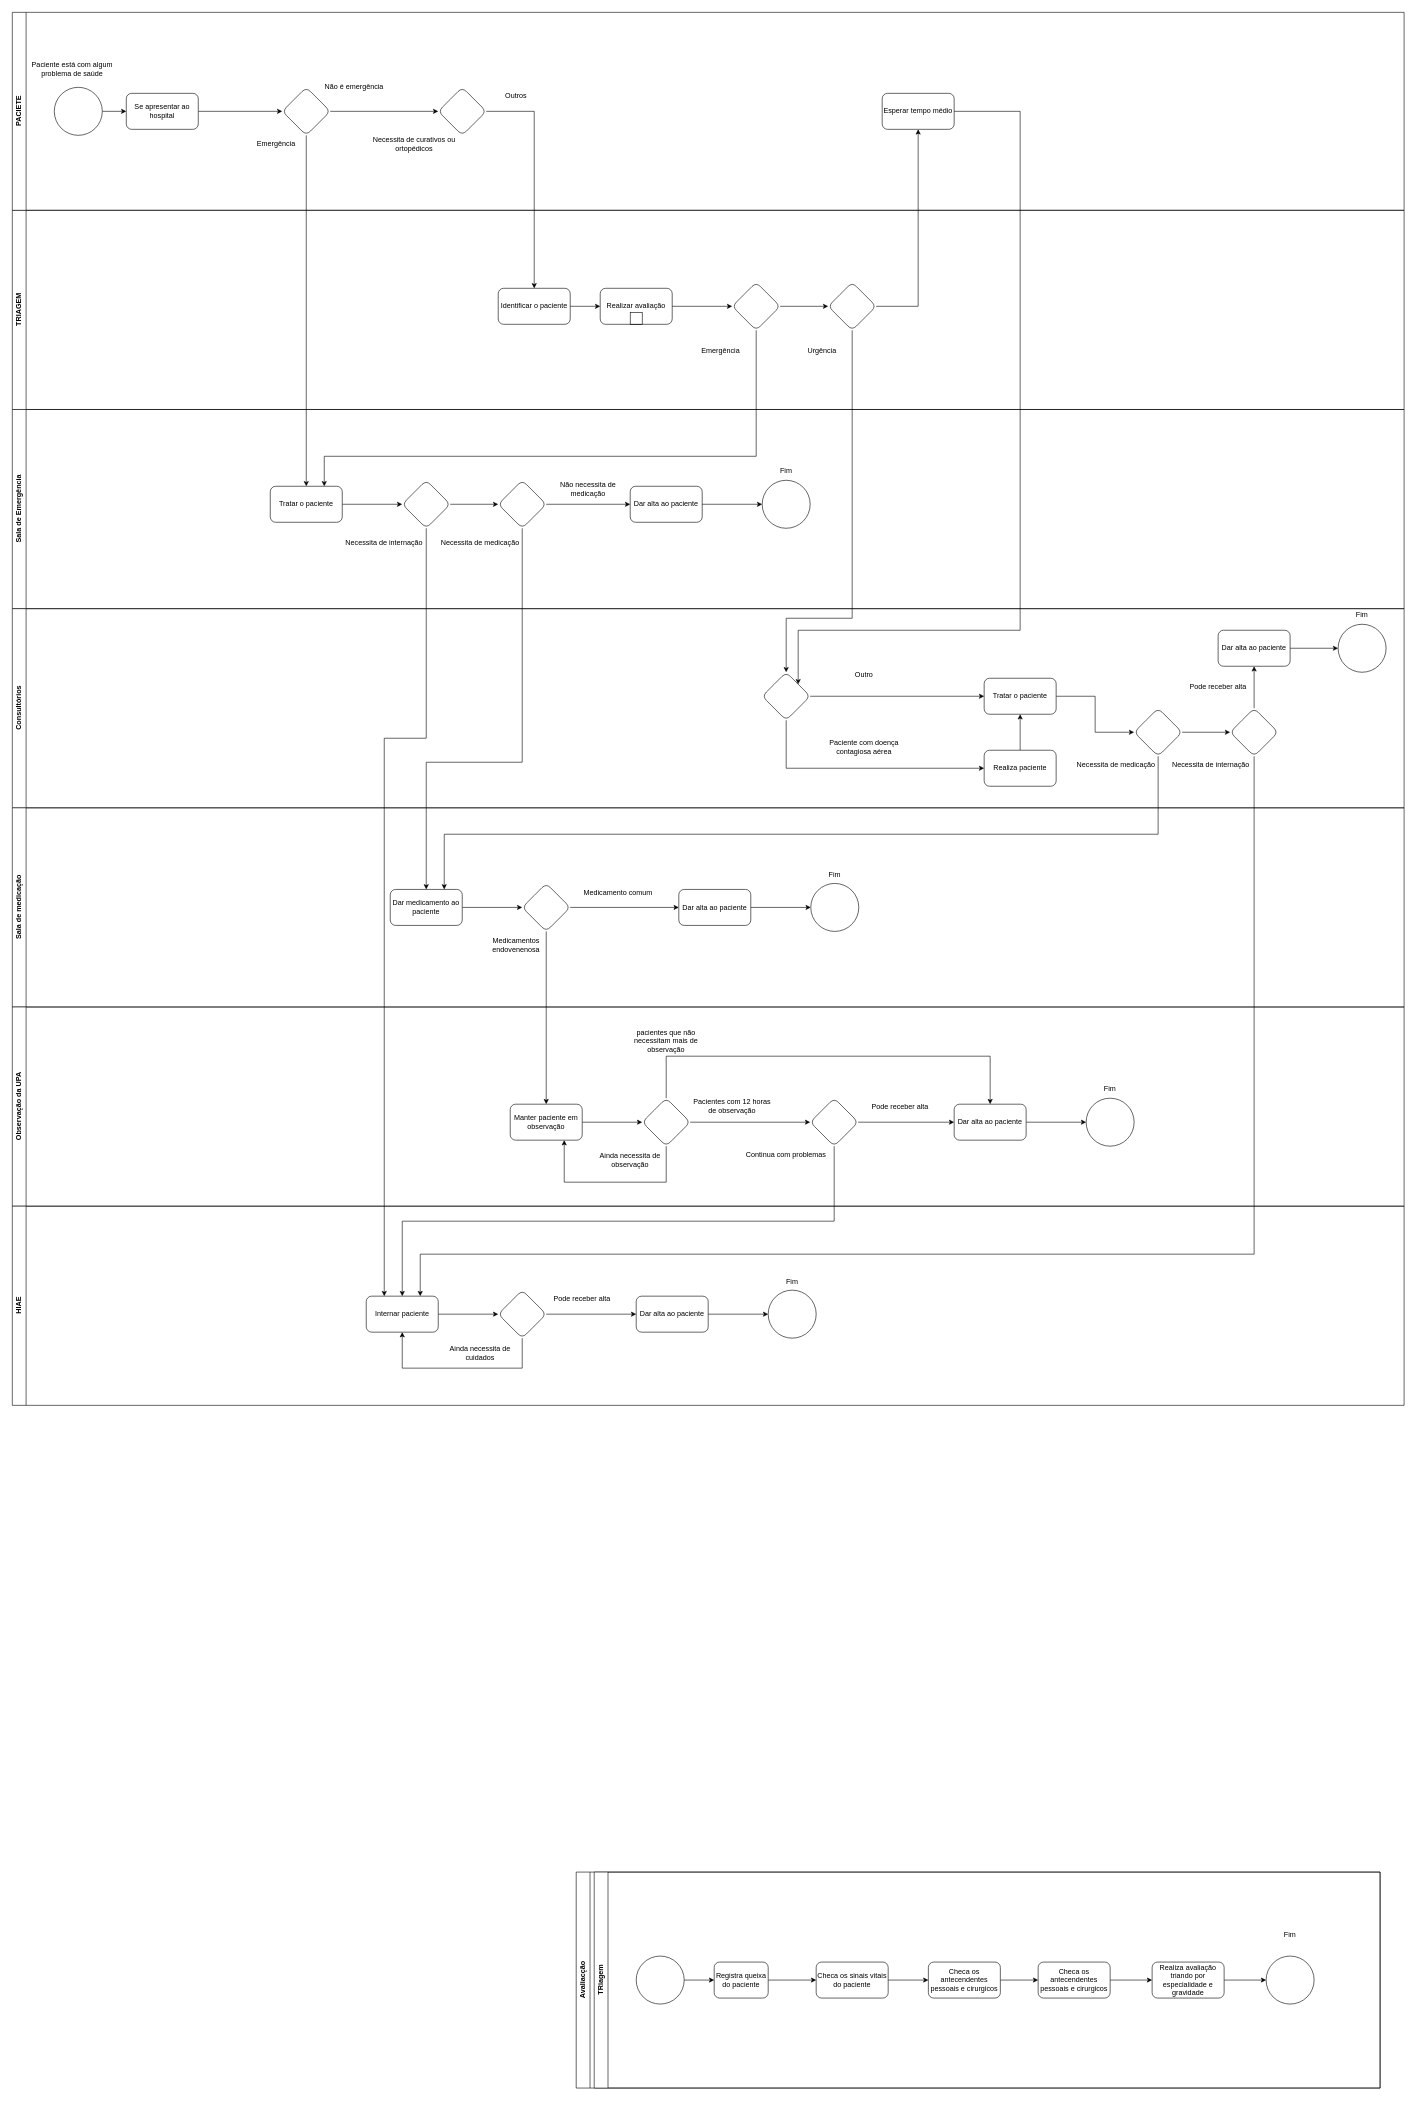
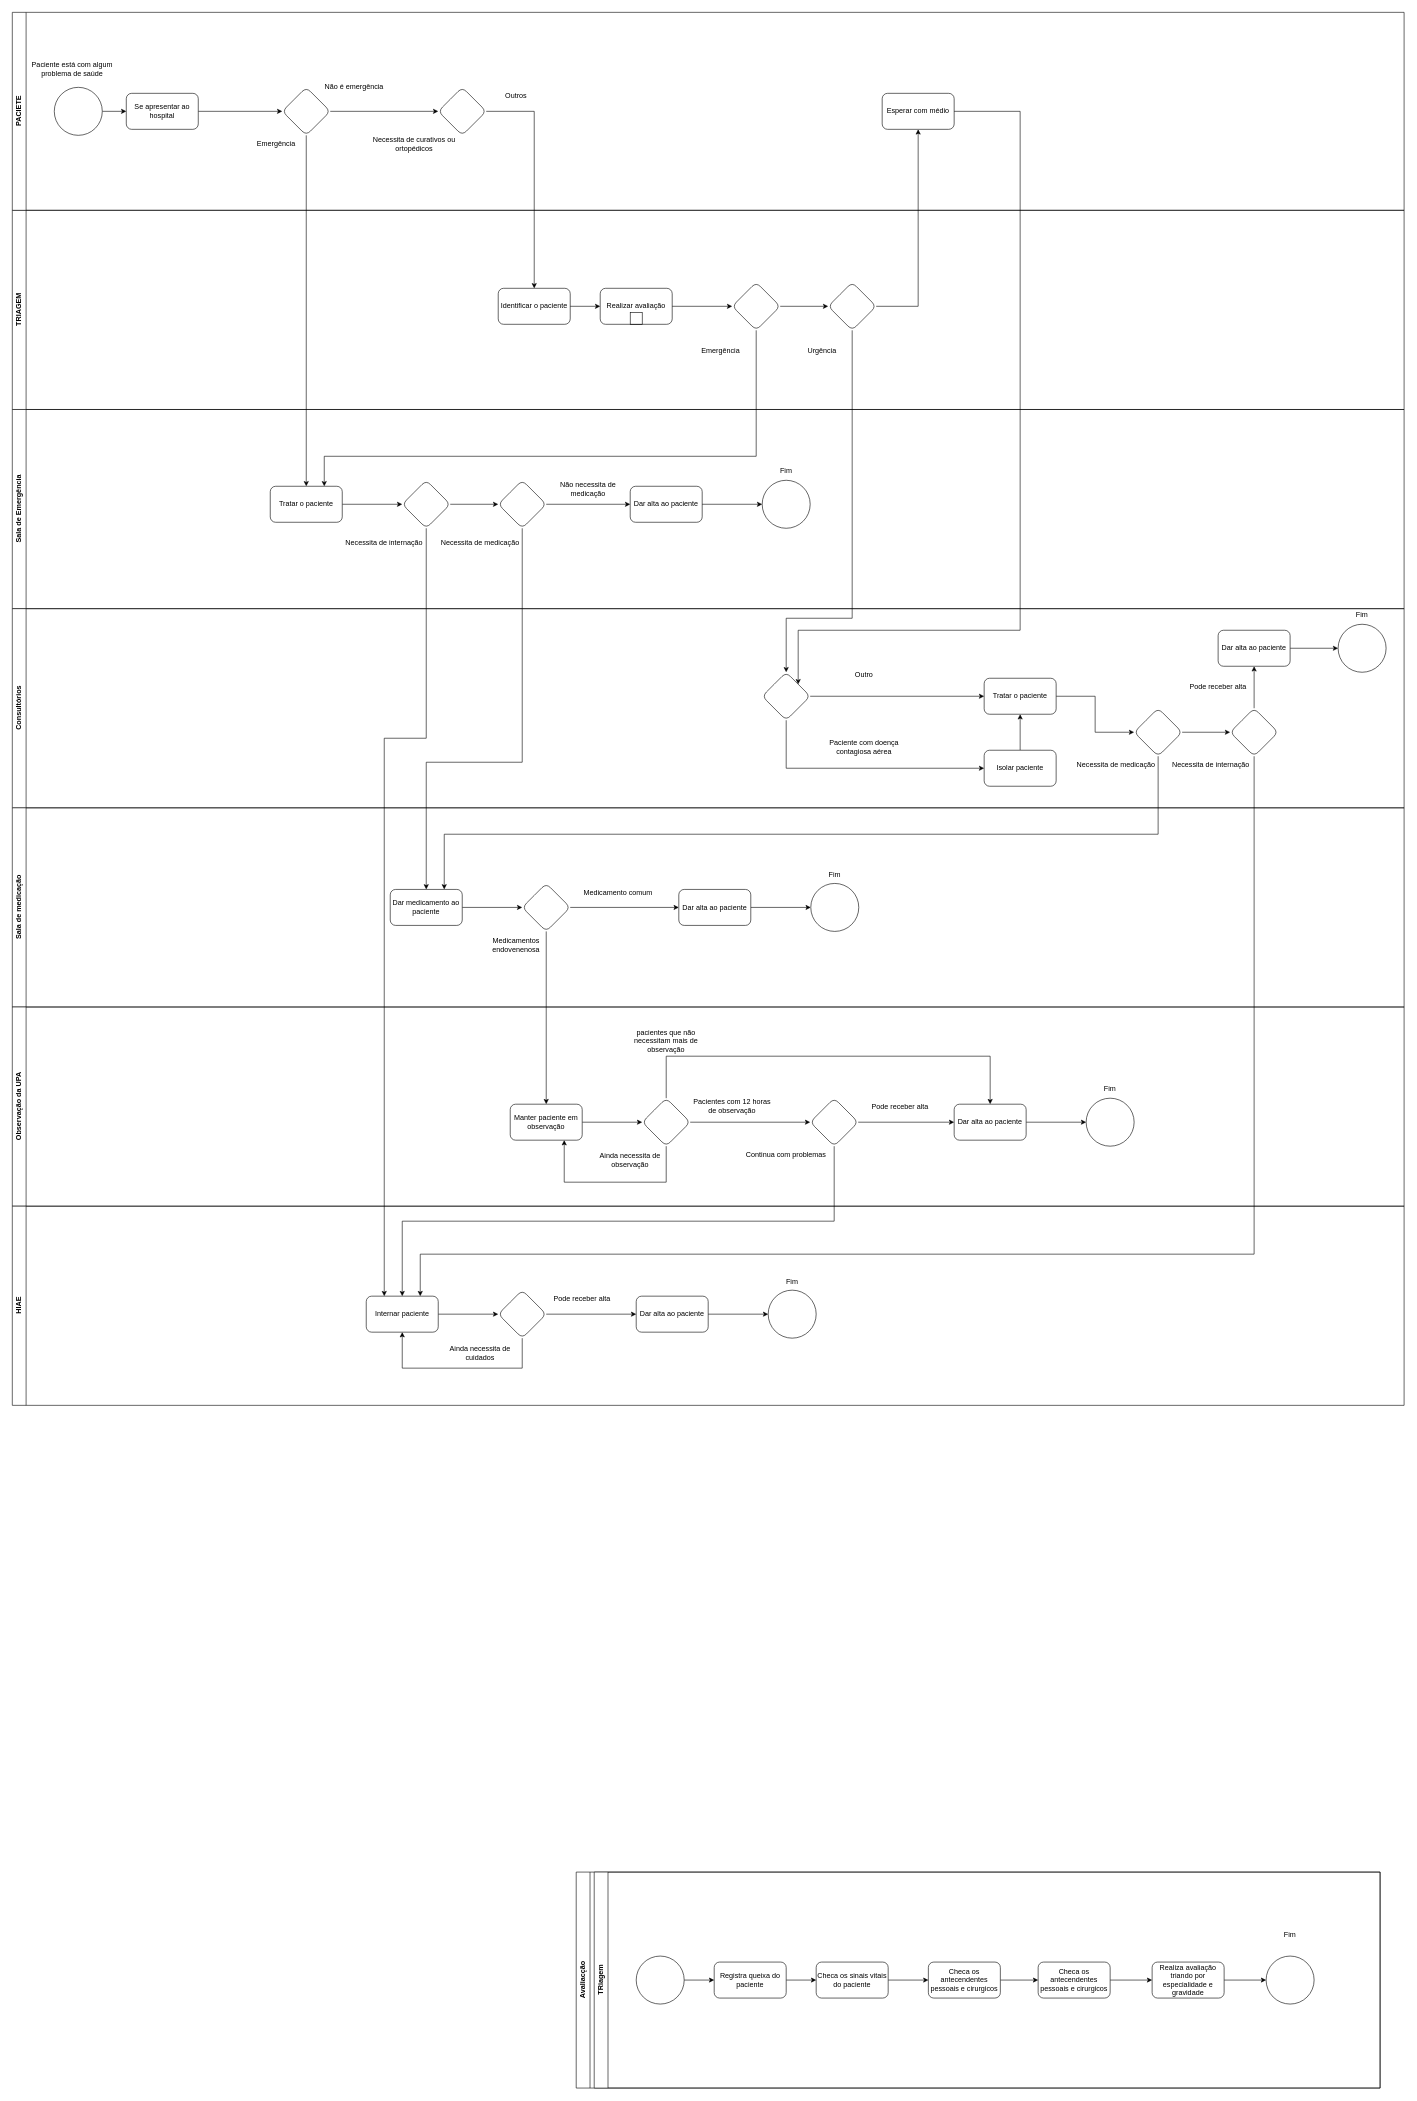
(918, 111) -> (918, 111)
(1020, 768) -> (1020, 768)
(741, 1980) -> (750, 1980)
